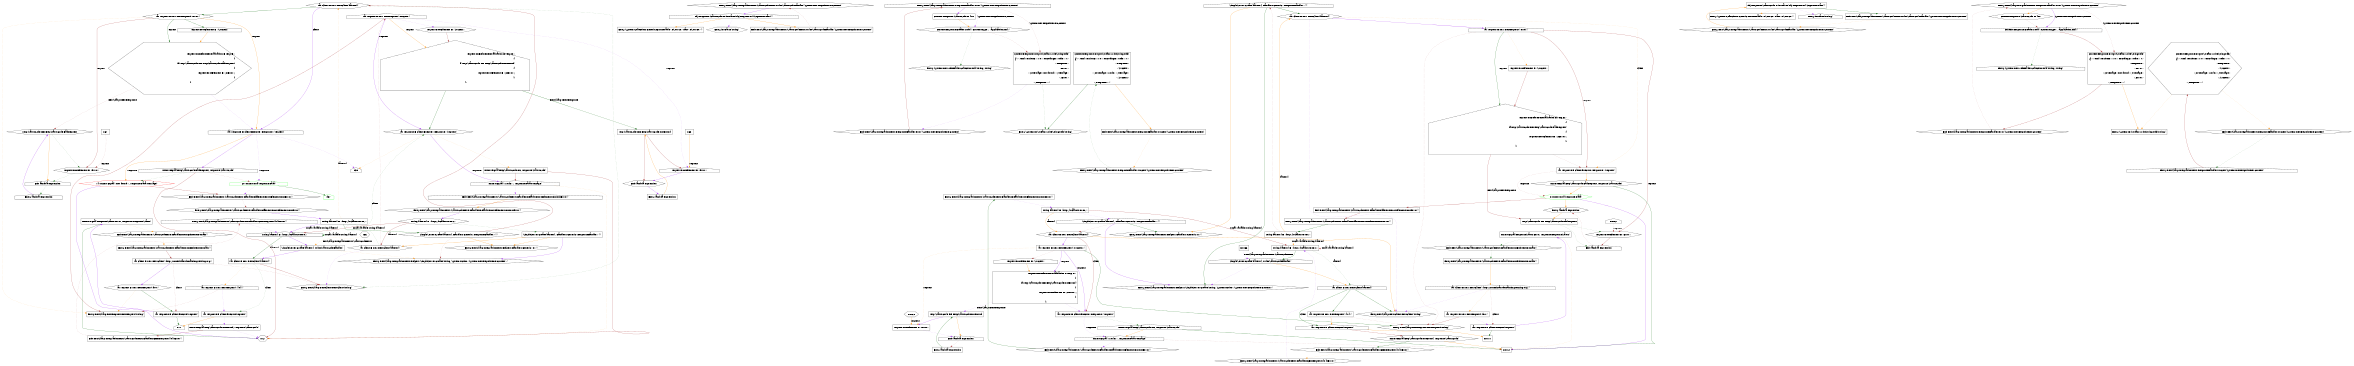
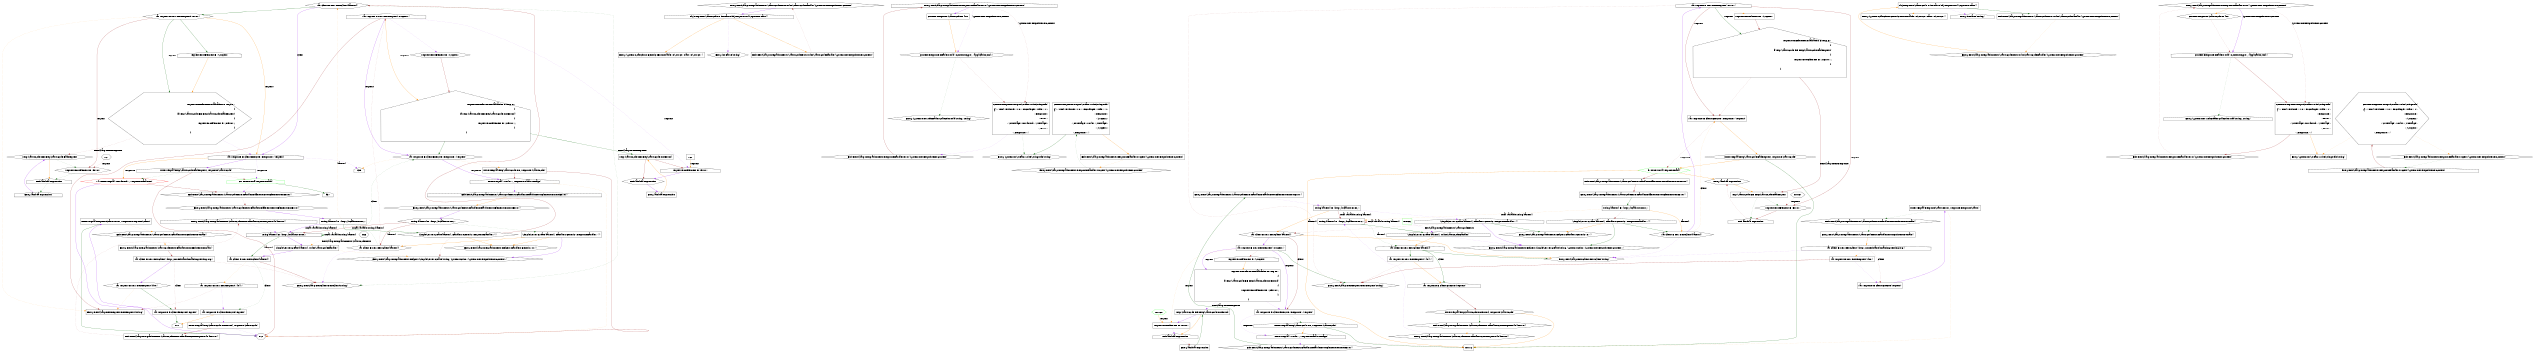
(105, 132) -> (106, 157)
(127, 184) -> (124, 181)
(329, 197) -> (328, 195)
(1613, 221) -> (1798, 195)
(1244, 248) -> (1407, 221)
(1646, 313) -> (1331, 177)
(911, 314) -> (1159, 312)
(1488, 339) -> none
